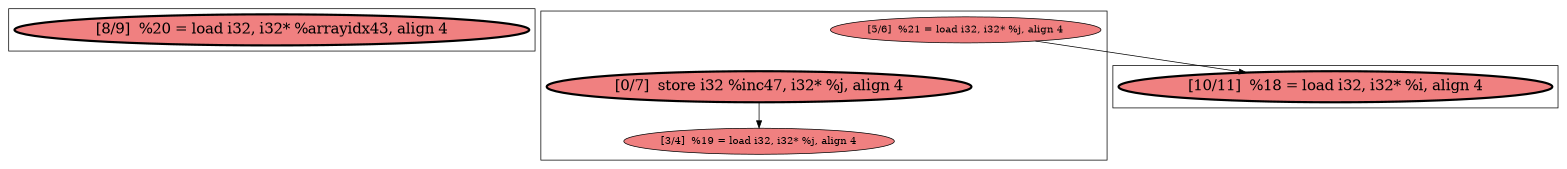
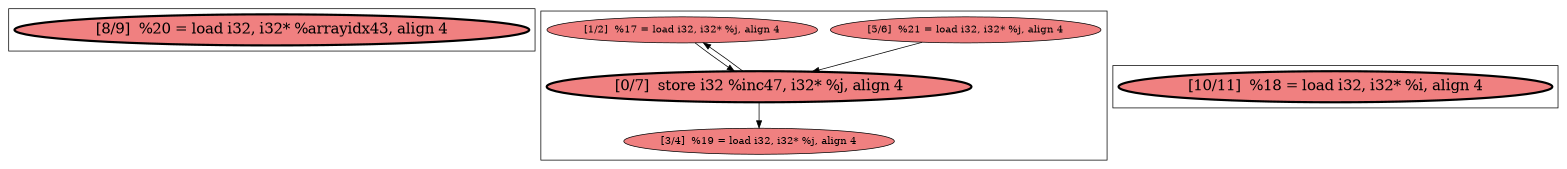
none -> (682, 30)
(1137, 56) -> (871, 56)
